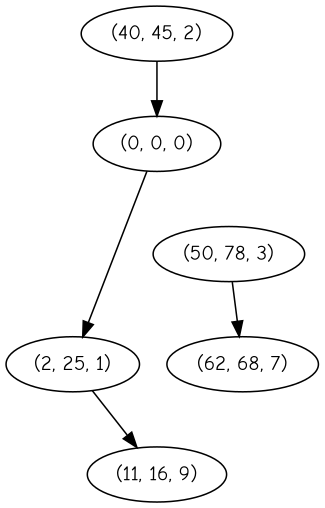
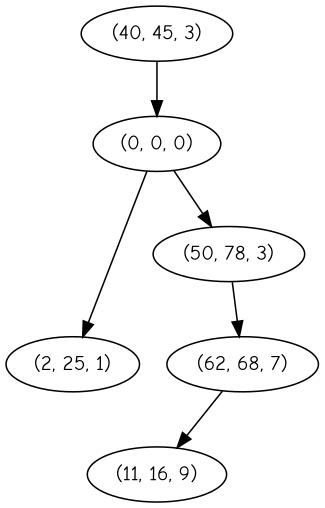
(157, 34) -> (157, 34)
none -> (188, 192)
(110, 413) -> (205, 413)
